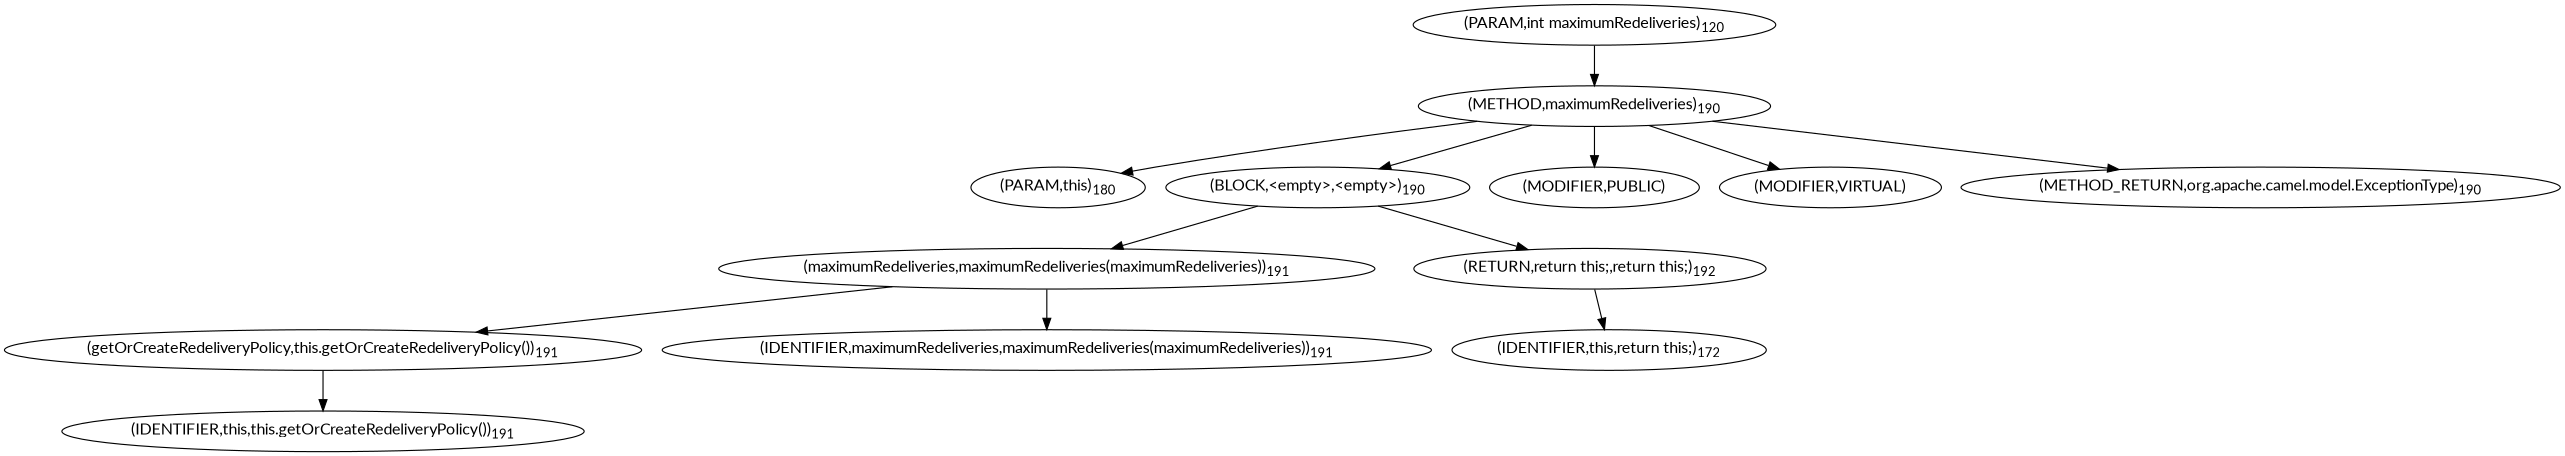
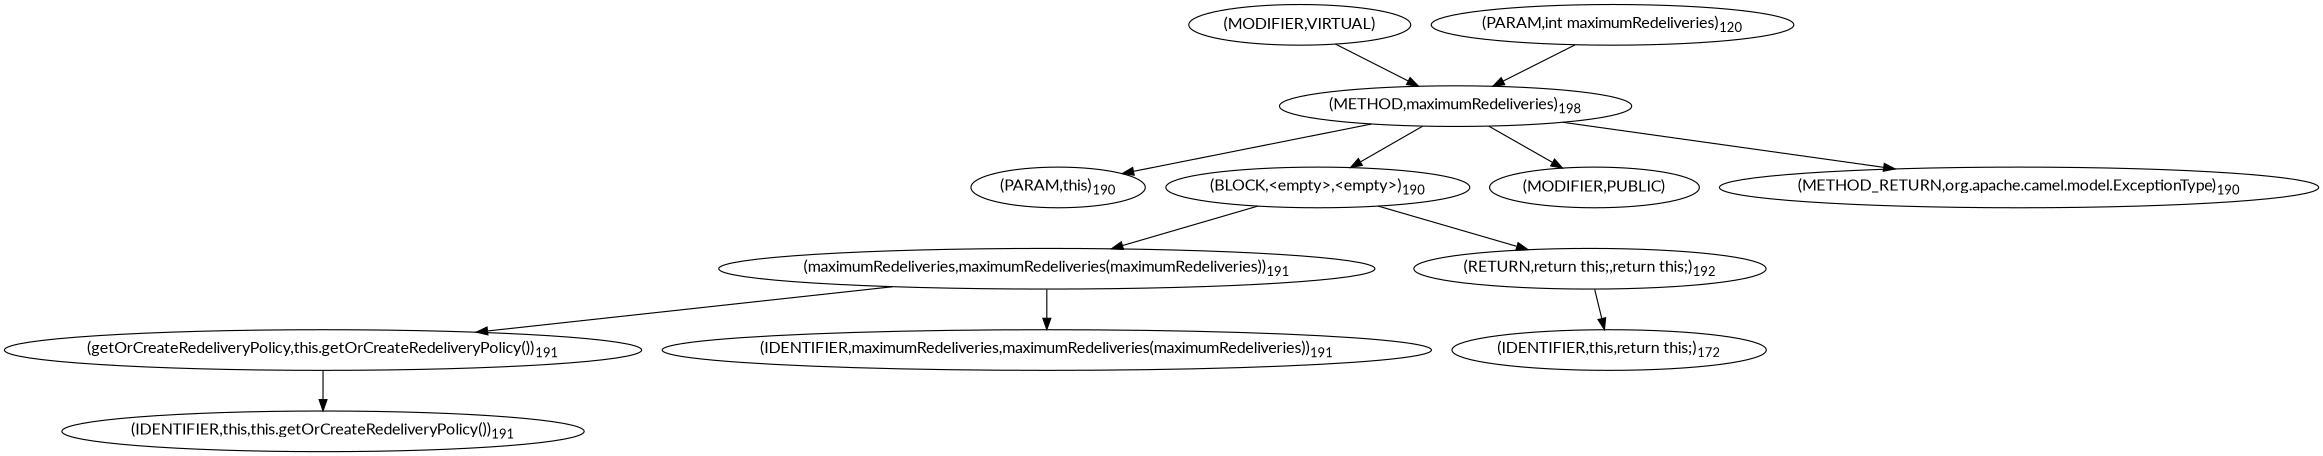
(1709, 104) -> (1570, 104)
(1709, 146) -> (1372, 62)
(1104, 186) -> (1104, 186)
